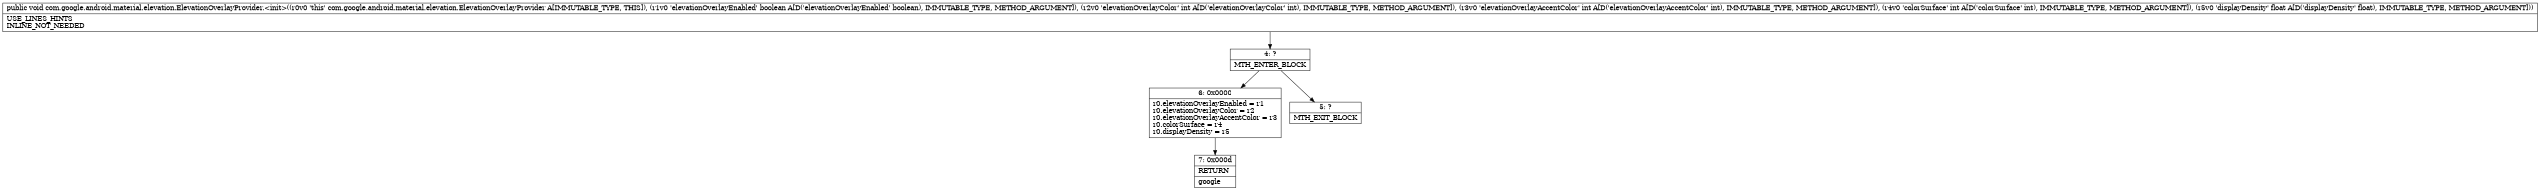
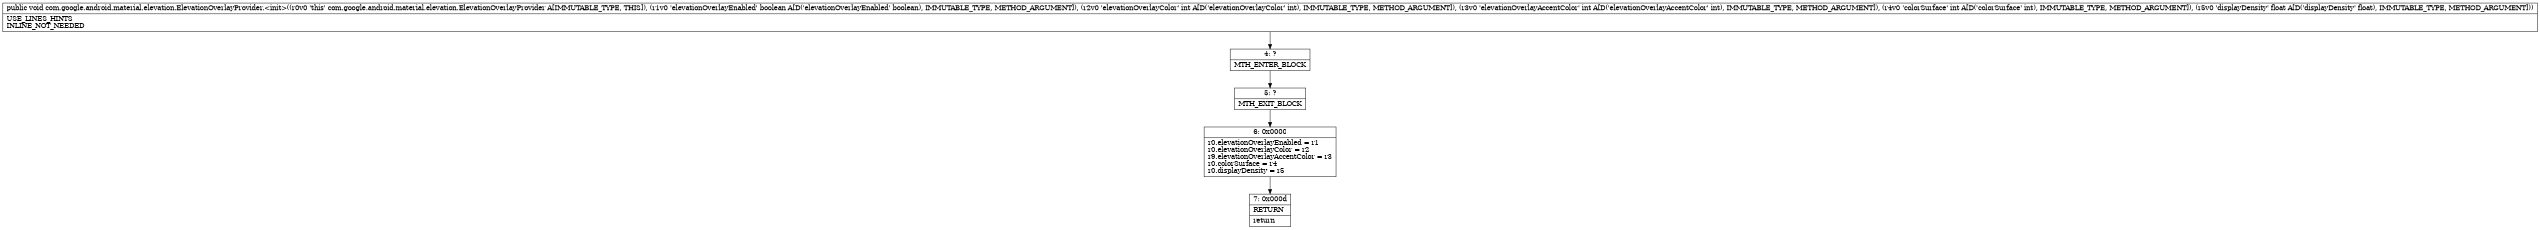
(1252, 78) -> (1270, 116)
(1215, 118) -> (1270, 157)
(1210, 182) -> (1264, 221)
